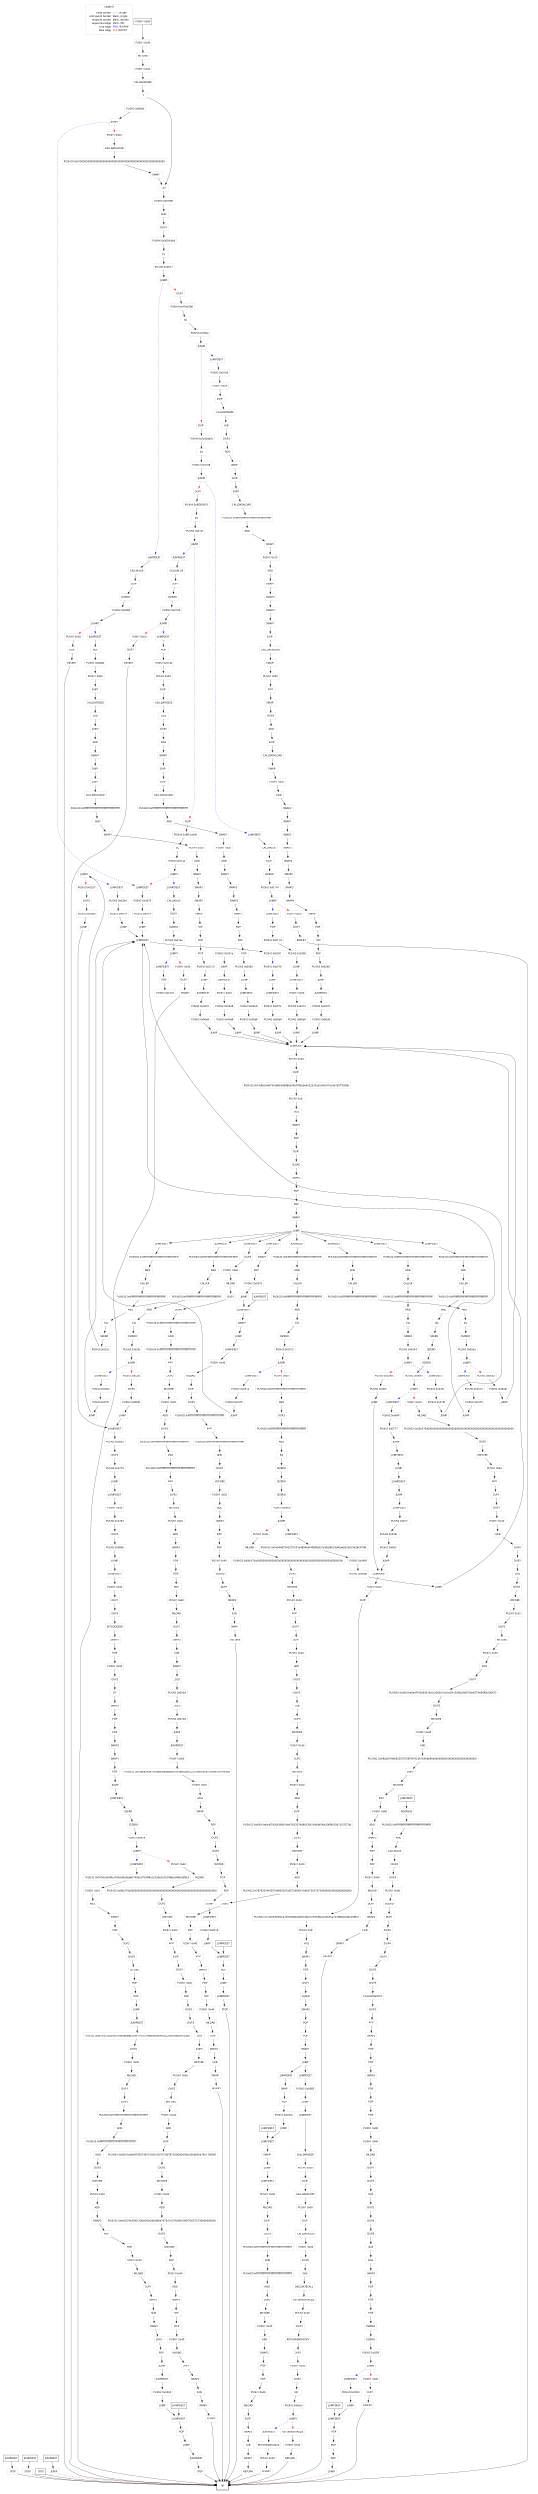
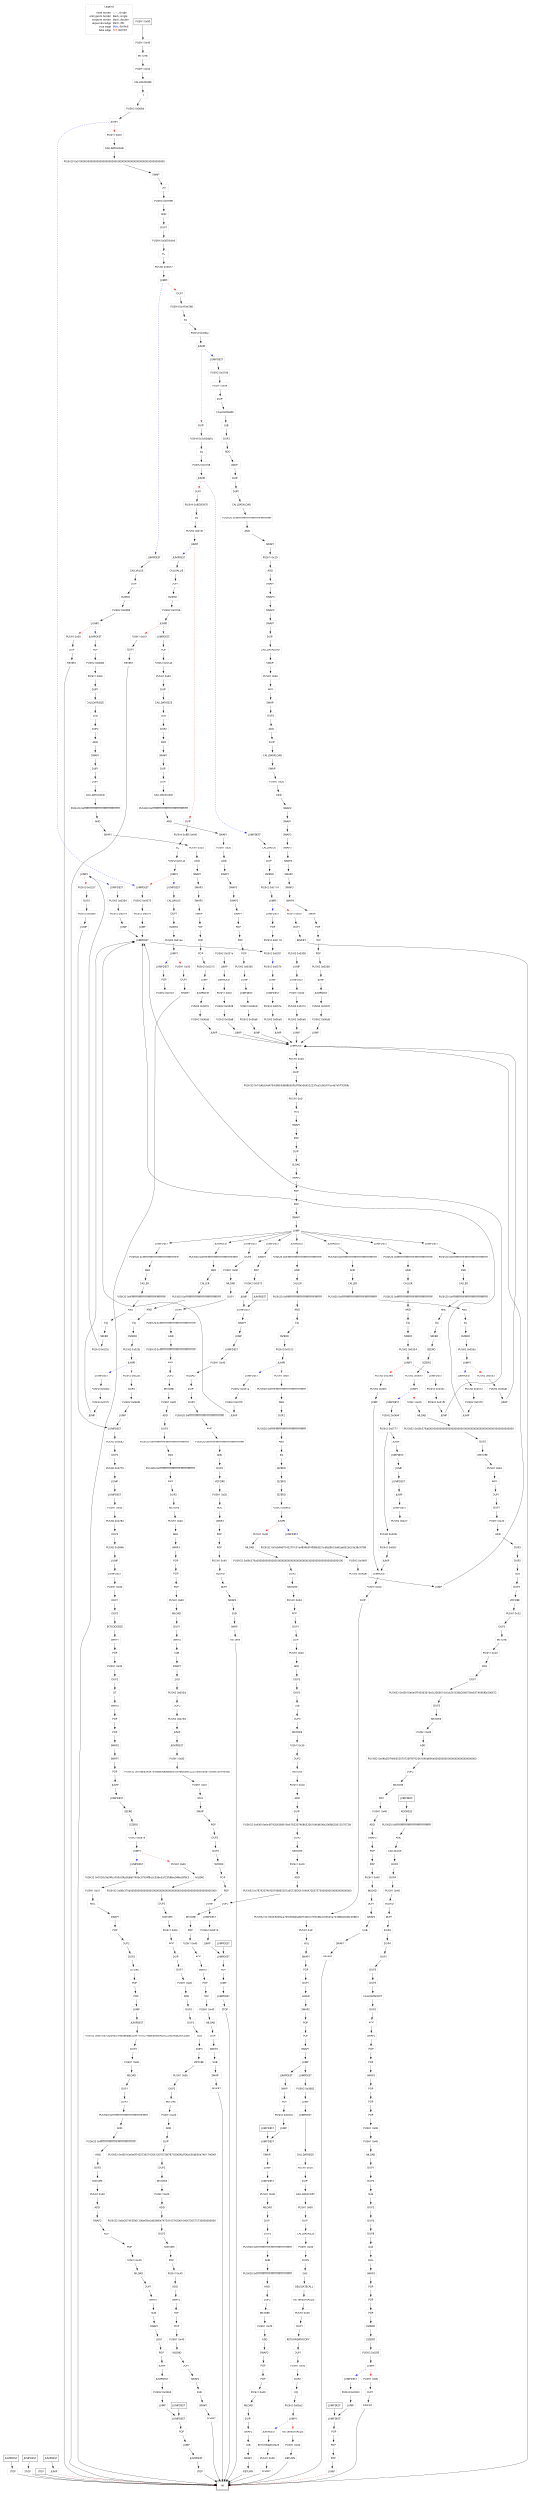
(172, 135) -> (140, 101)
(284, 946) -> (273, 946)
(395, 1527) -> (384, 1481)
